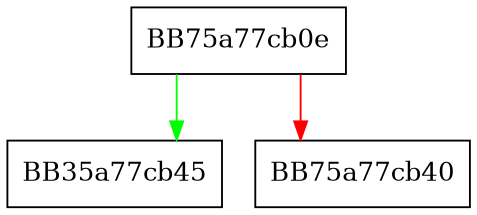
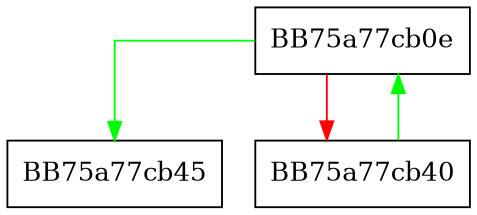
none -> (398, 117)
(115, 174) -> (115, 174)
